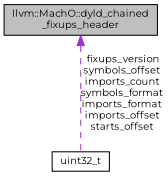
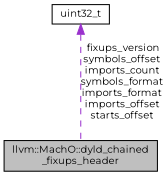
(81, 99) -> (81, 88)
